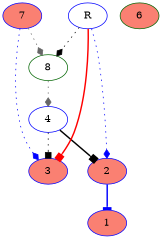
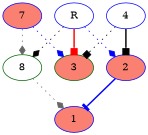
(140, 16) -> none
(48, 89) -> (45, 90)
(48, 171) -> (74, 68)
